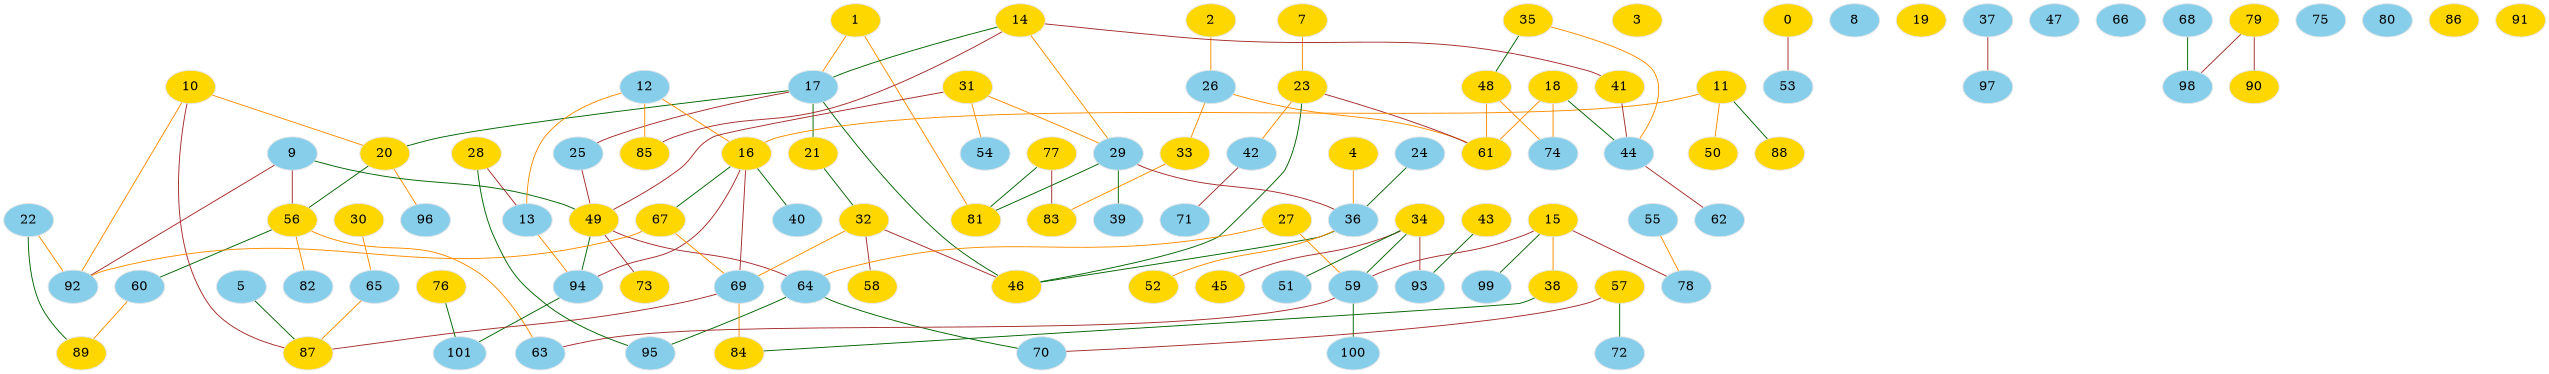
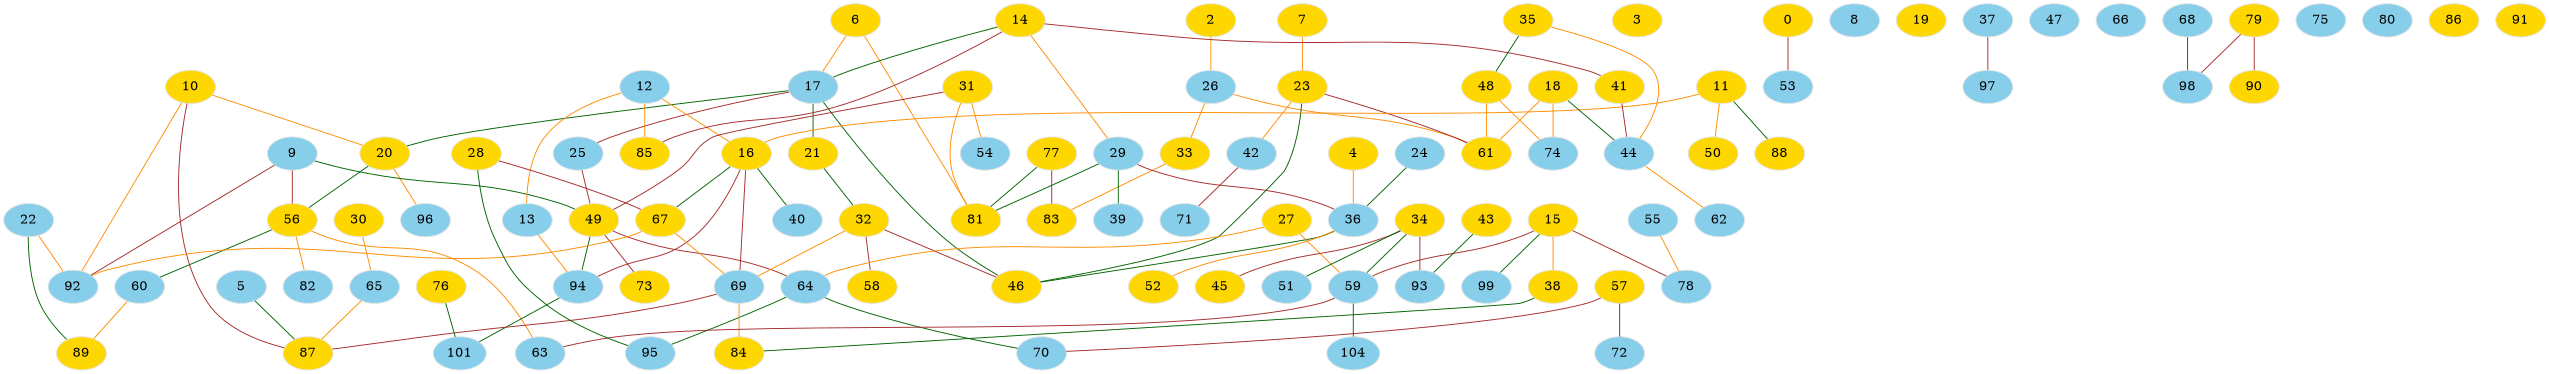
(856, 20) -> (856, 20)
(1047, 120) -> (950, 155)
(498, 182) -> (571, 183)
(1674, 187) -> (1674, 187)
(1353, 353) -> (1353, 353)
